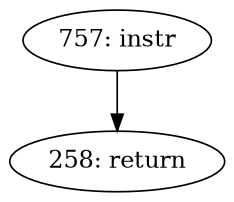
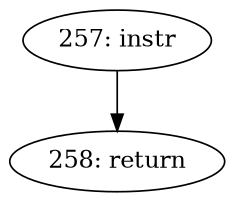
(117, 40) -> (117, 40)
